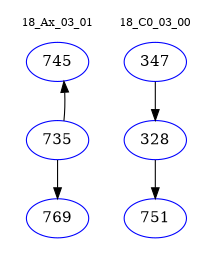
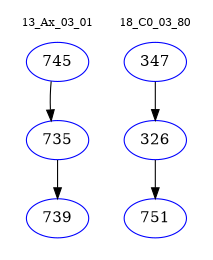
(58, 23) -> (58, 23)
(155, 23) -> (155, 23)
(65, 107) -> (50, 96)
(155, 140) -> (155, 140)
(58, 218) -> (58, 218)
